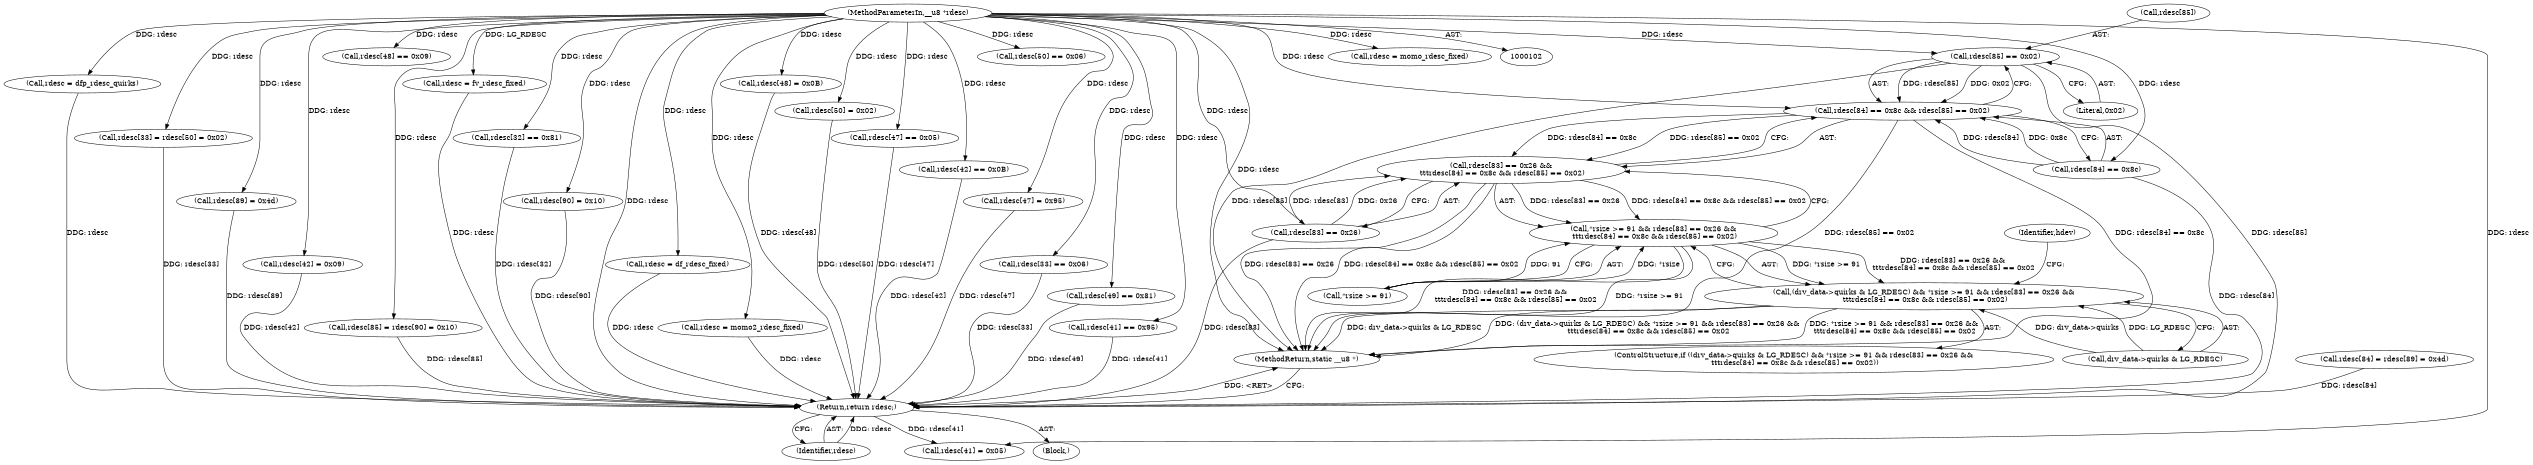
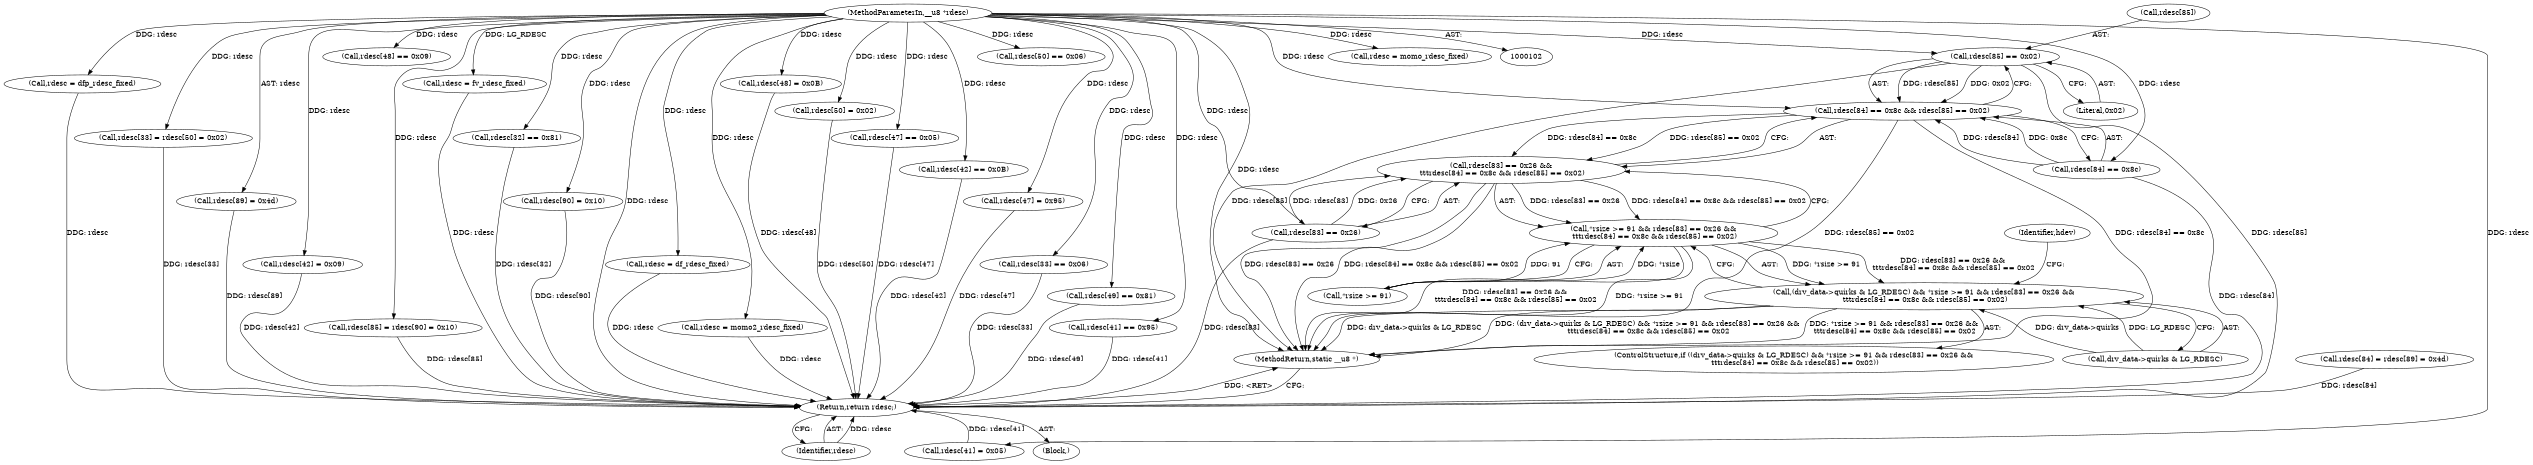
(82, 84) -> (82, 84)
(281, 84) -> (281, 84)
(902, 431) -> (950, 418)
